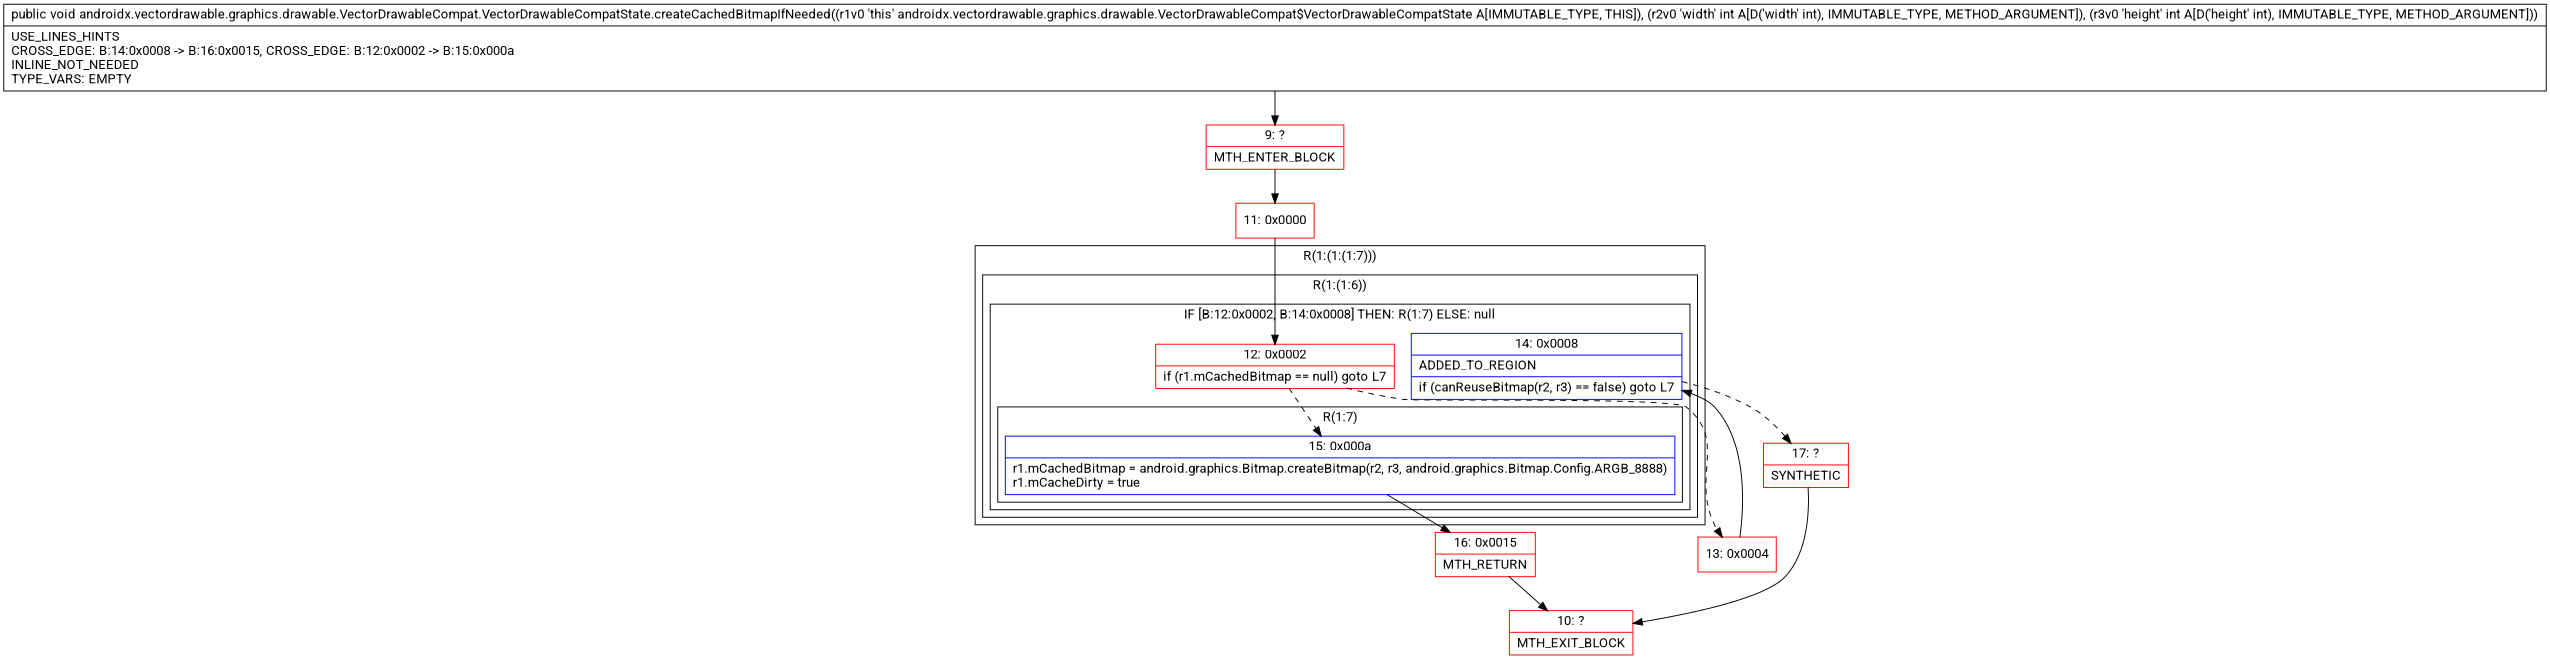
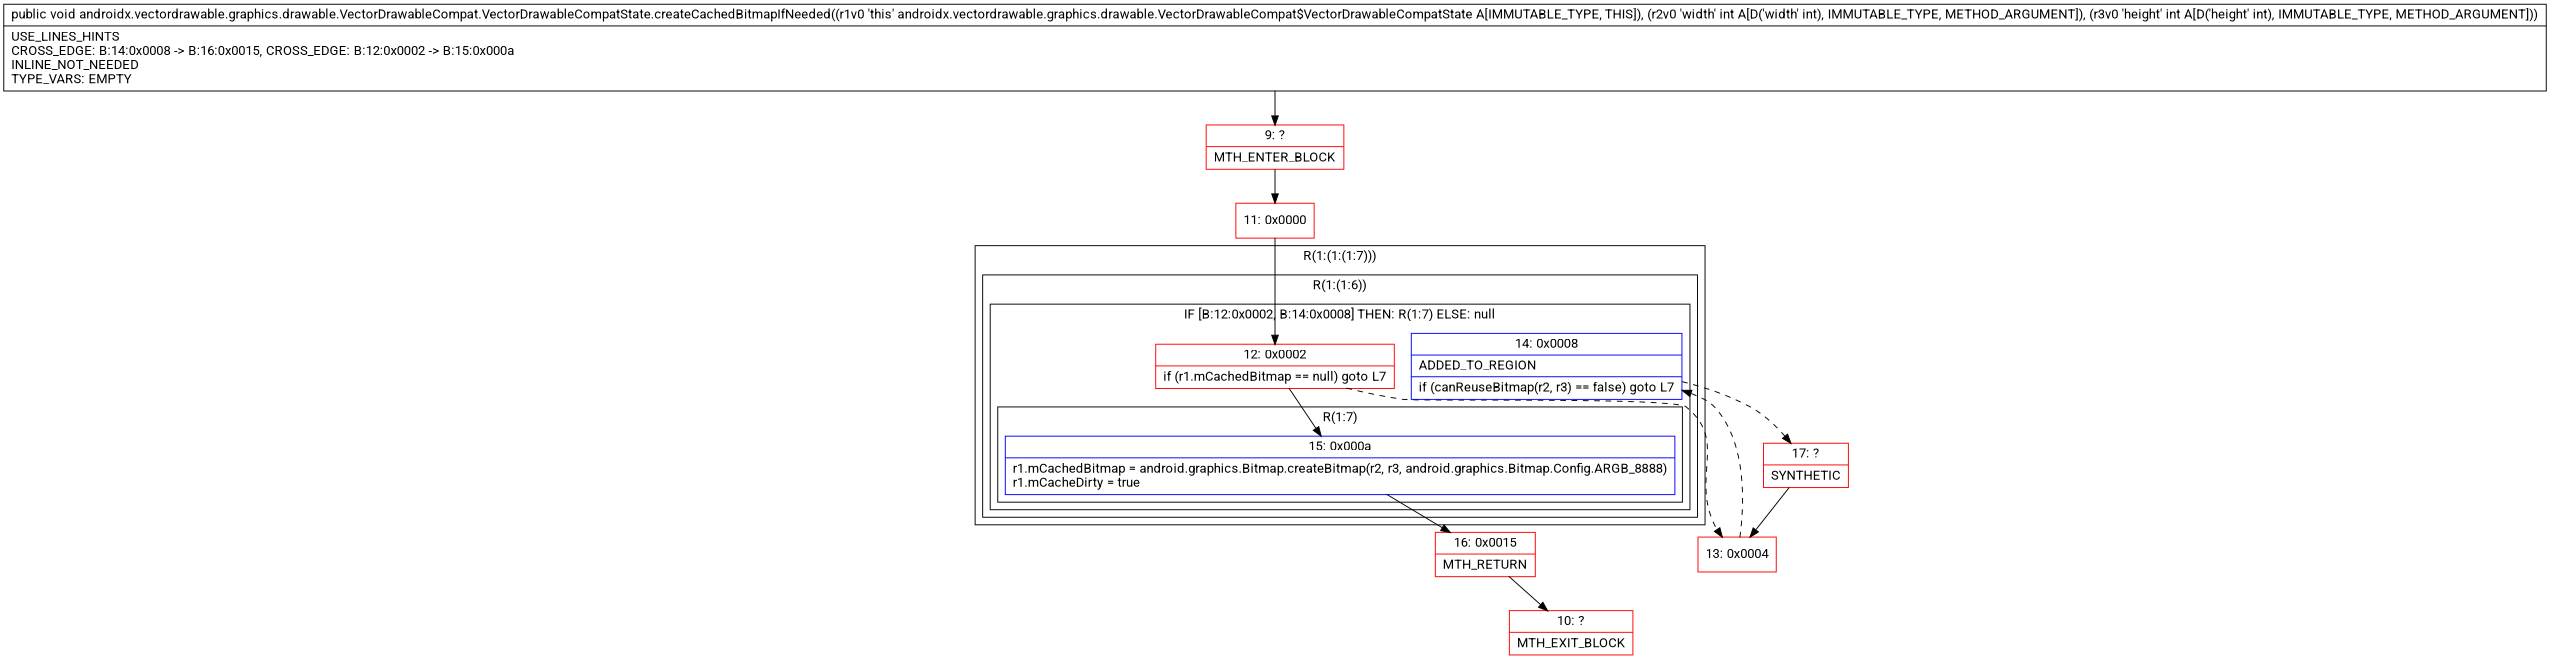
(1306, 413) -> (1306, 413)
(1738, 456) -> (1738, 456)
(1761, 592) -> (1773, 509)
